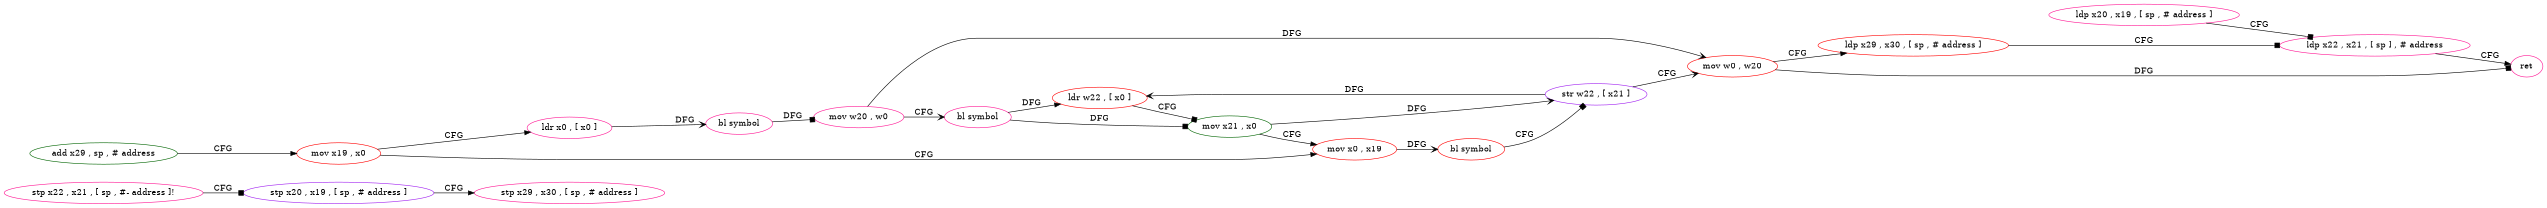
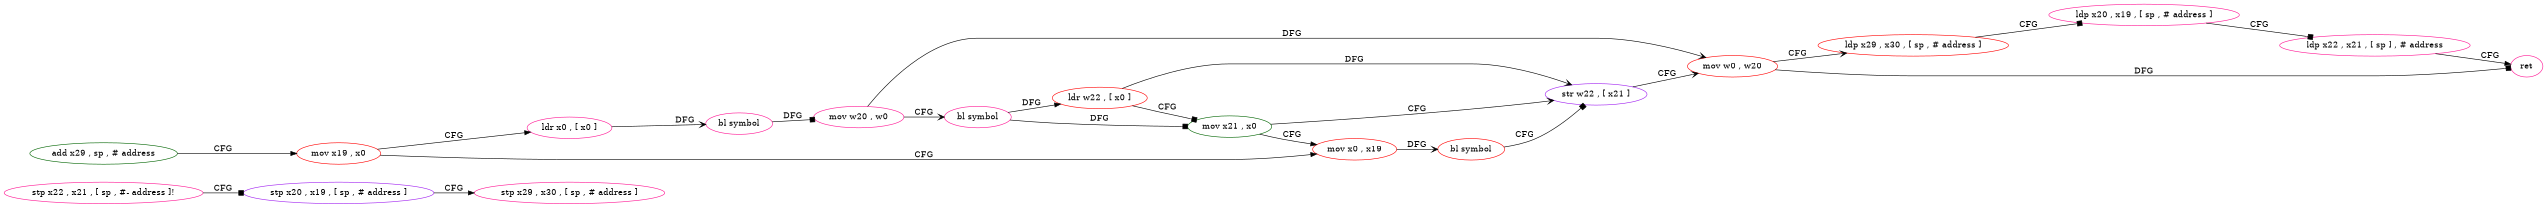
(2141, 45) -> (2026, 31)
(1807, 58) -> (1807, 58)
(1349, 94) -> (1344, 64)
(1417, 109) -> (1417, 109)
